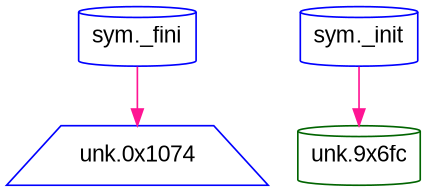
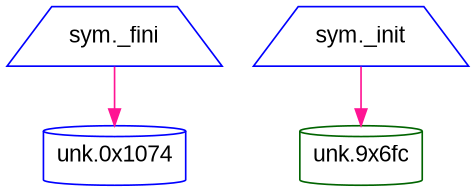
(137, 36) -> (115, 36)
(359, 36) -> (361, 36)
(137, 155) -> (115, 155)
